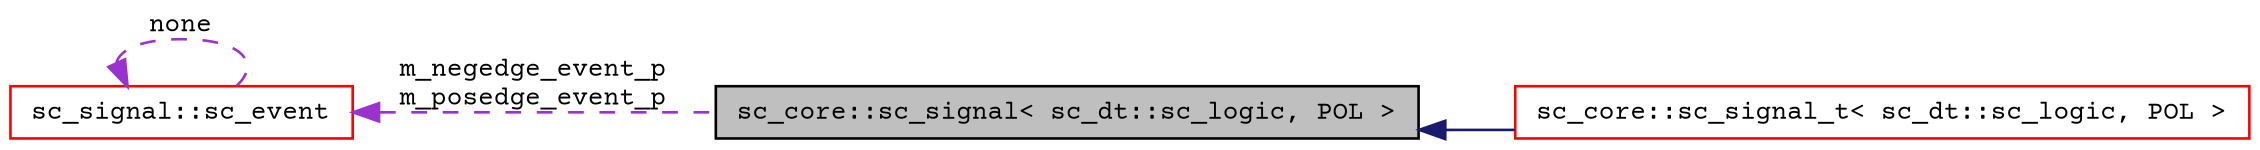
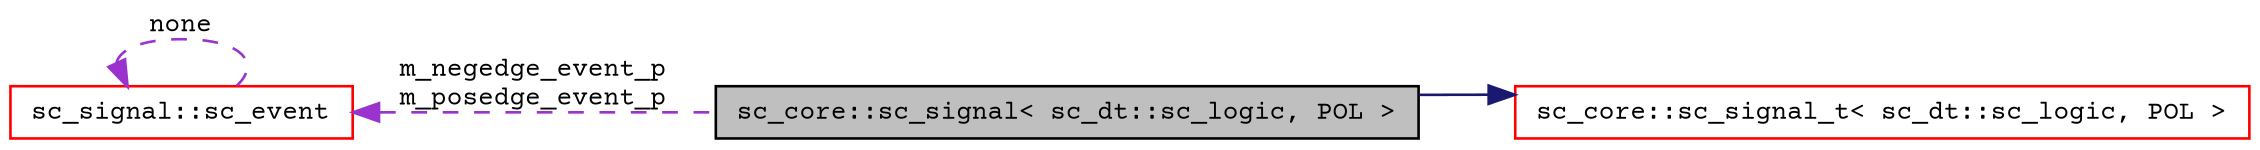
(1480, 130) -> (1454, 95)
